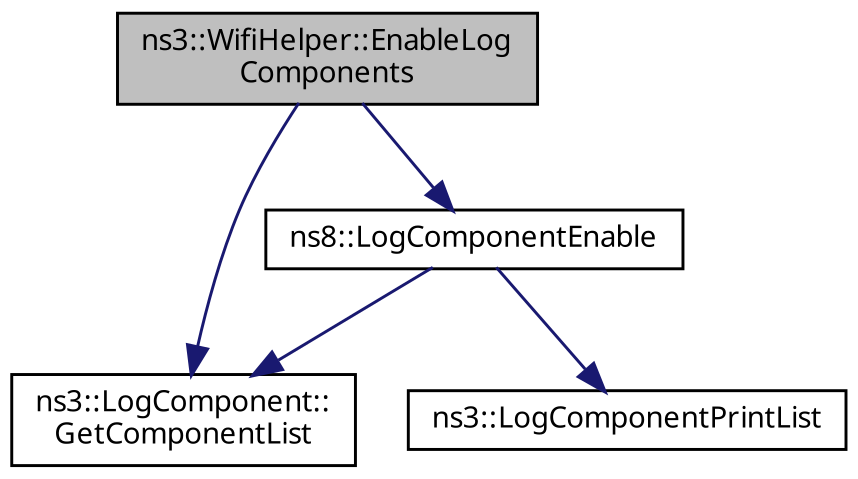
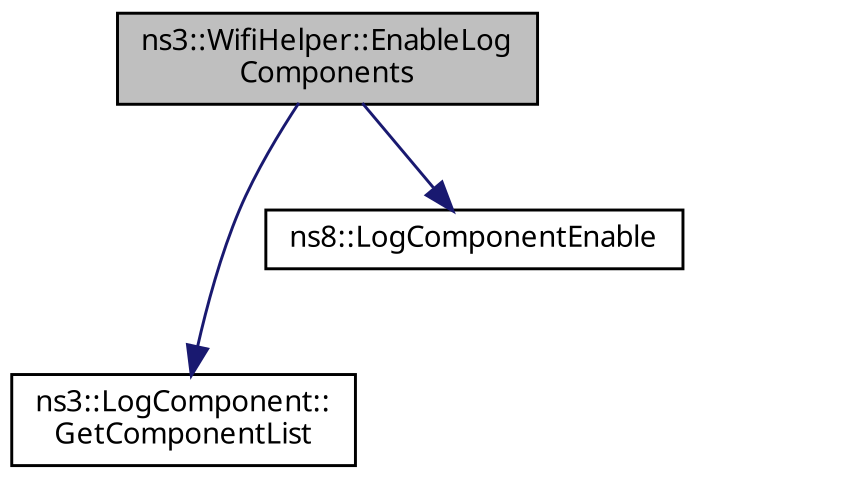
(356, 314) -> none
(627, 420) -> none
